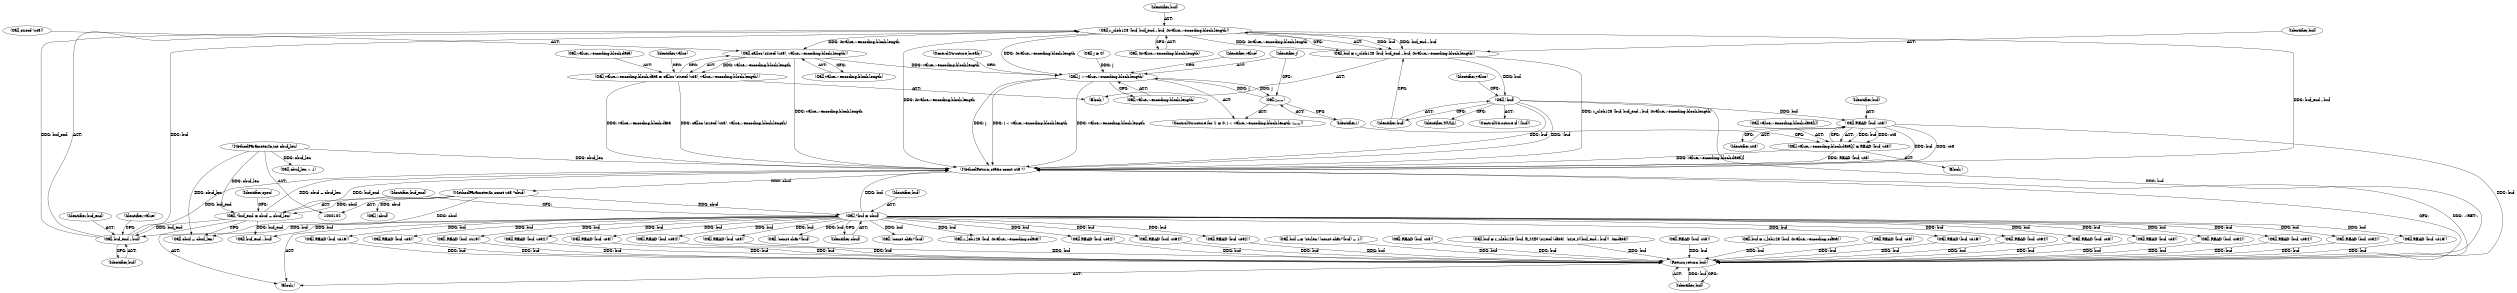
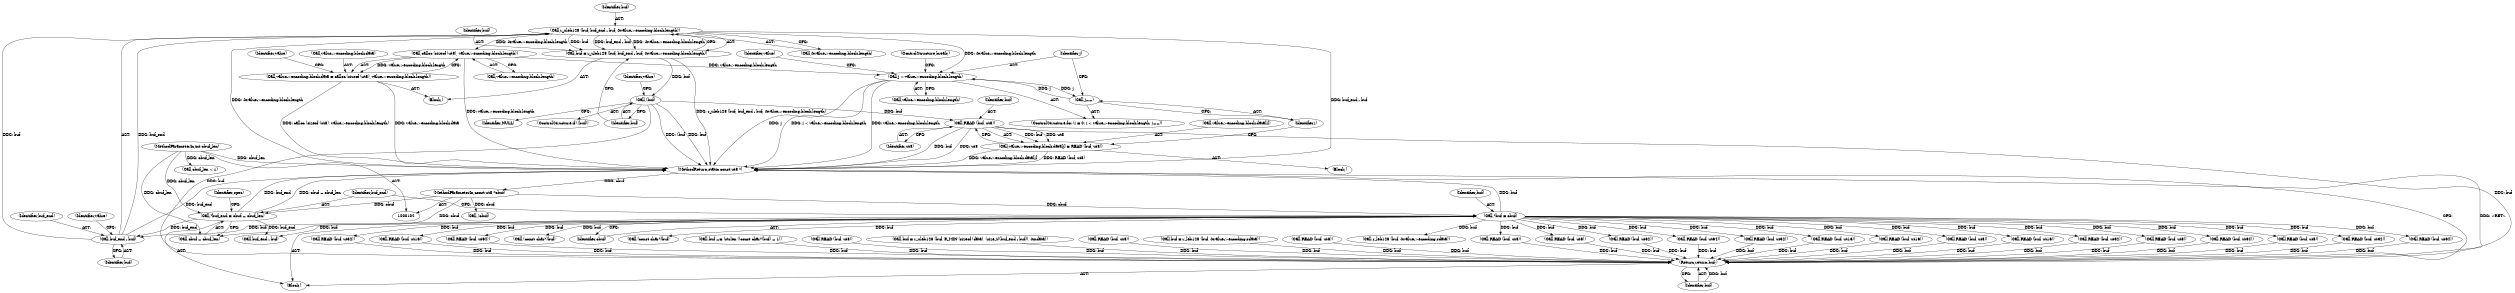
(27, 31) -> none
(1094, 54) -> none
none -> (213, 228)
